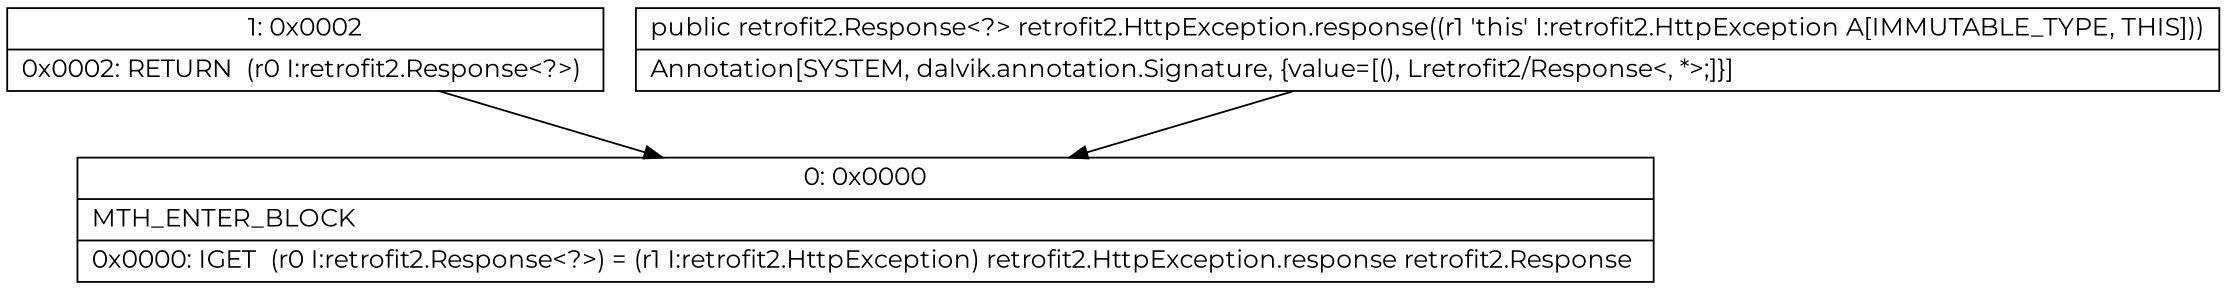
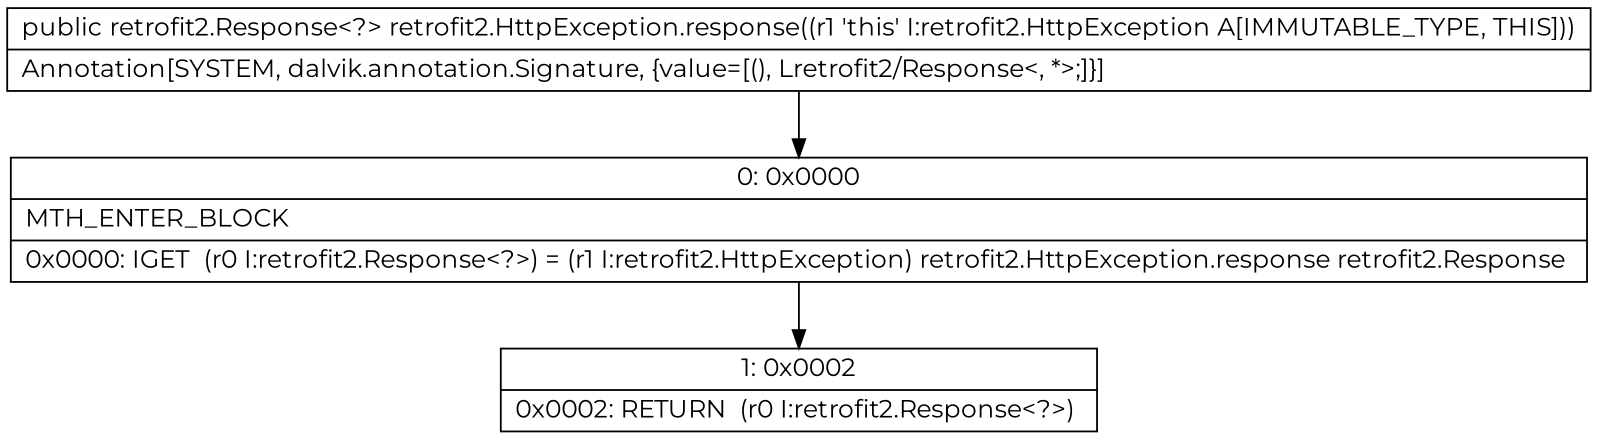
(542, 122) -> (799, 306)
